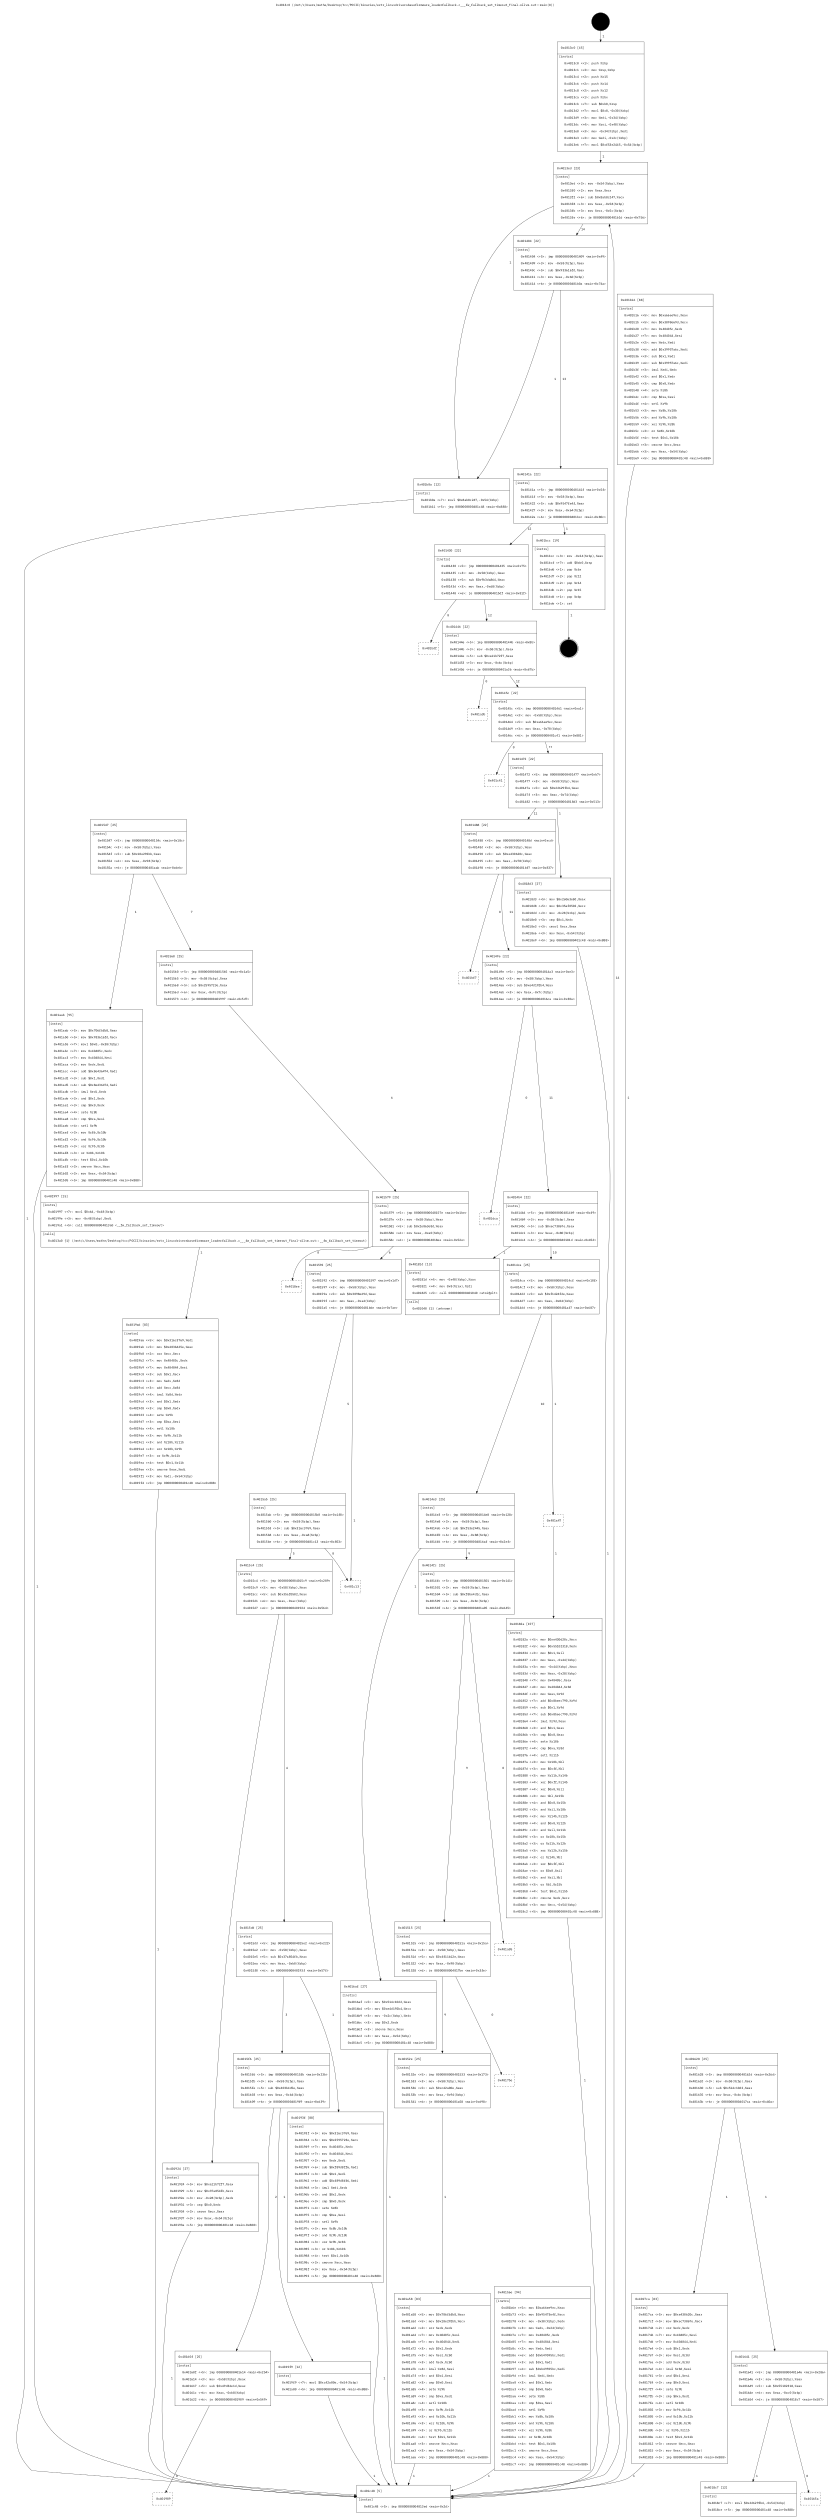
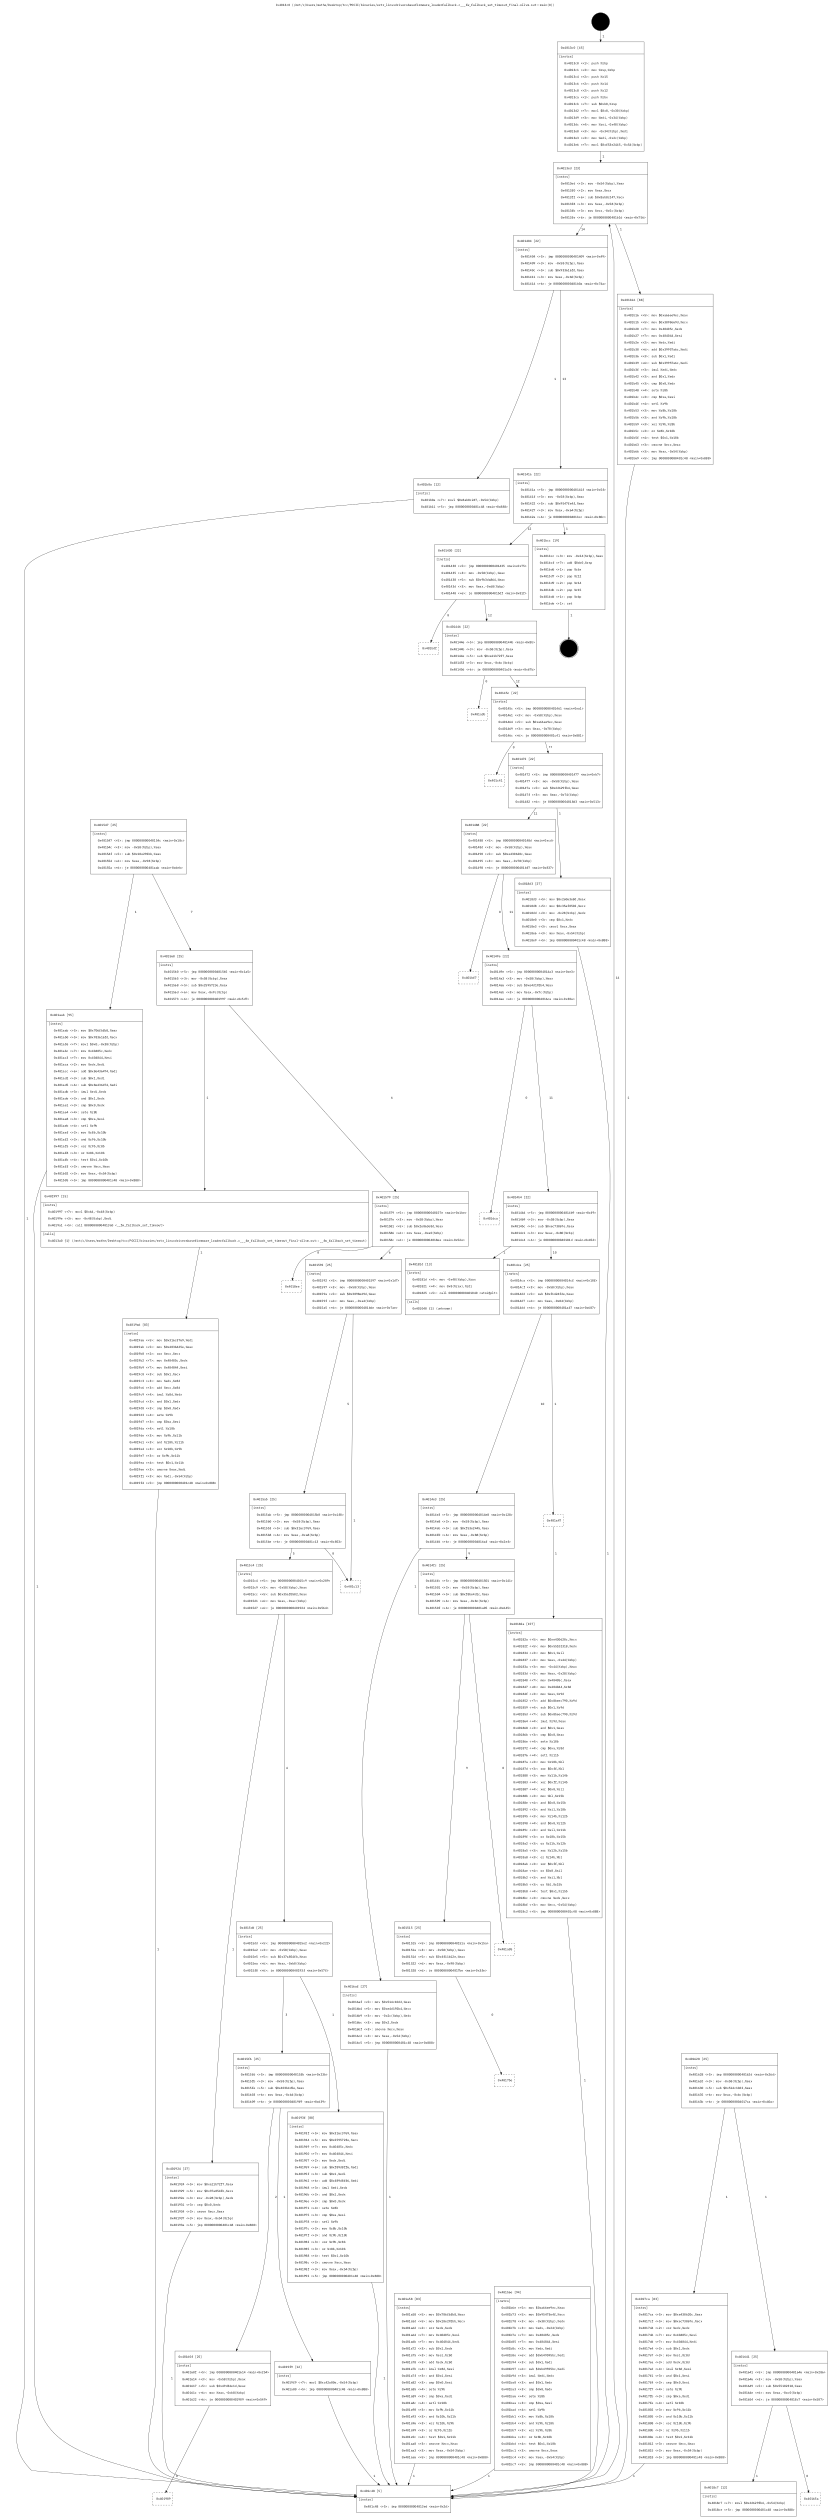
(464, 323) -> (628, 258)
none -> (205, 1097)
(442, 2080) -> none
